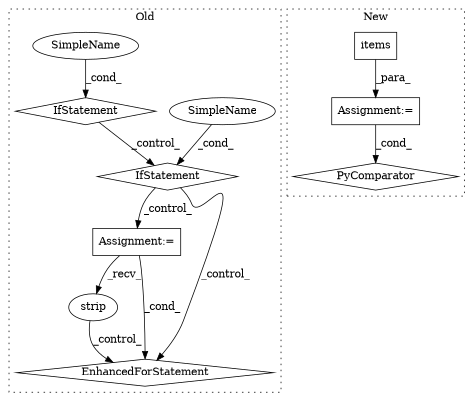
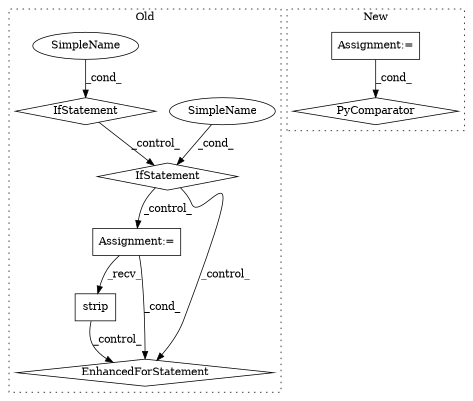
(376, 46) -> none
(93, 307) -> (95, 307)
